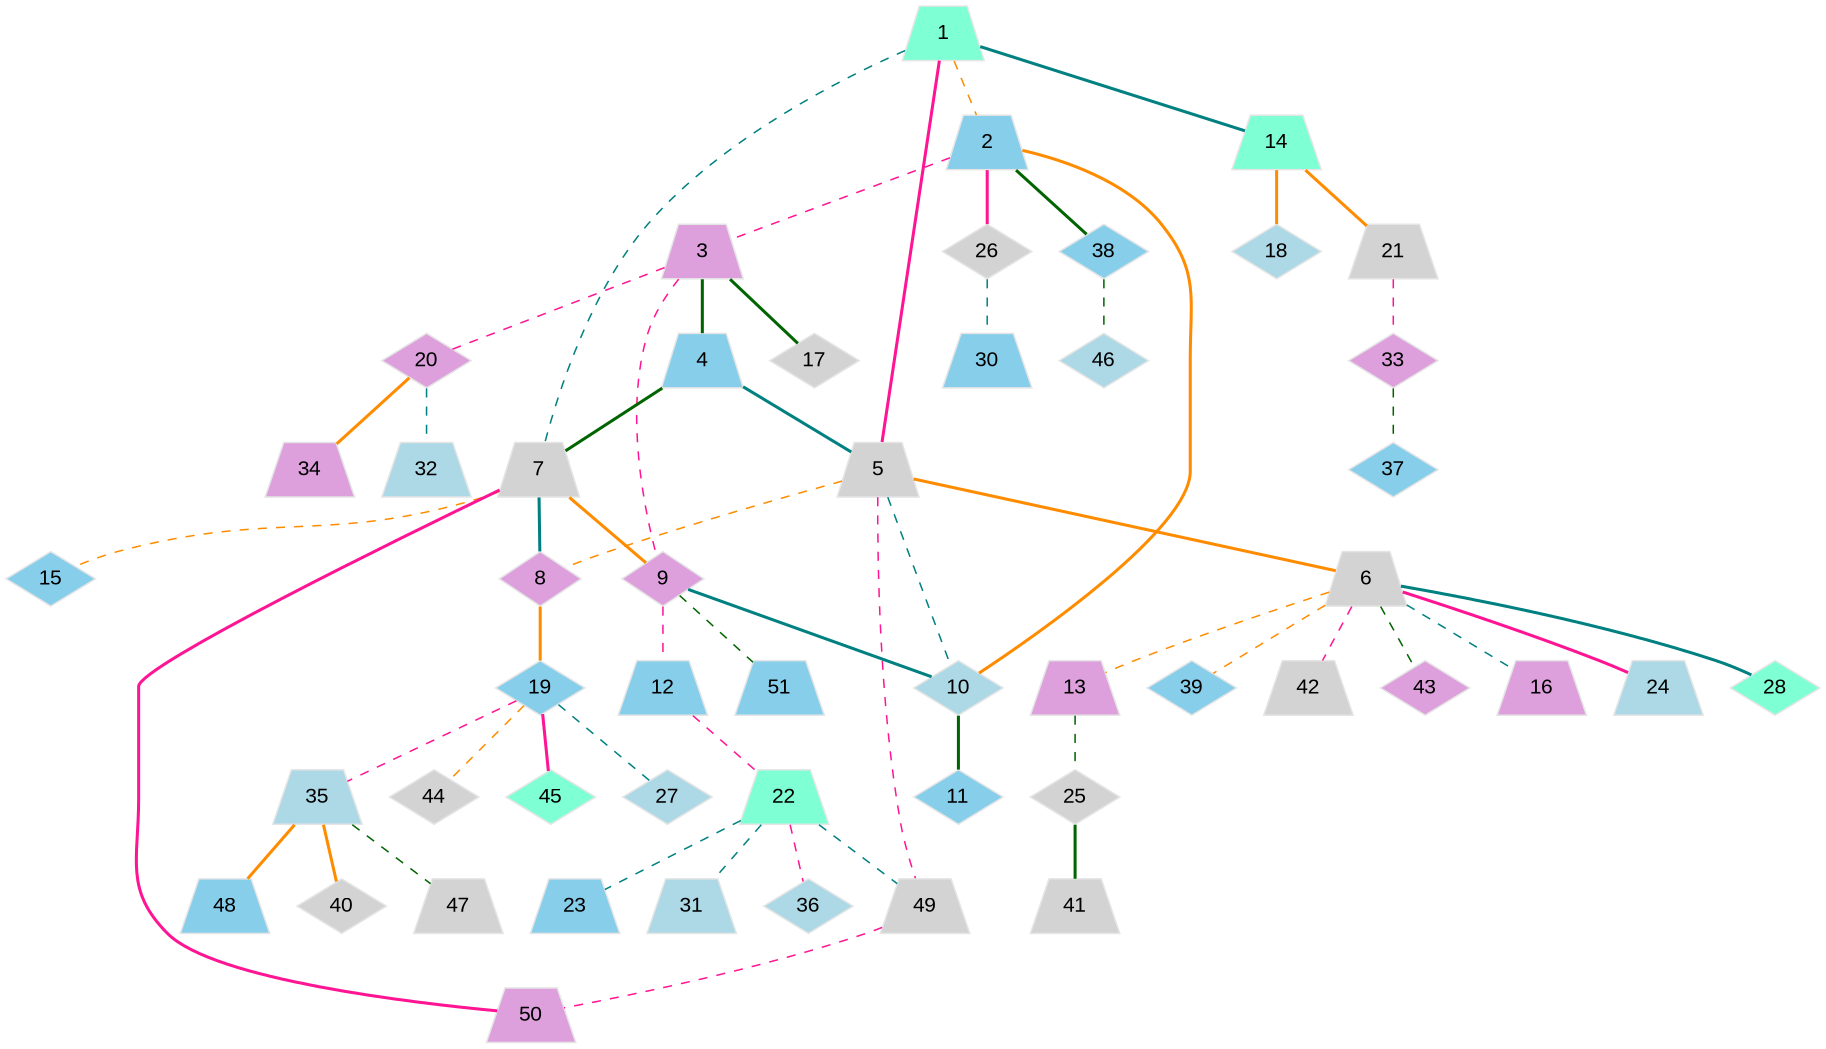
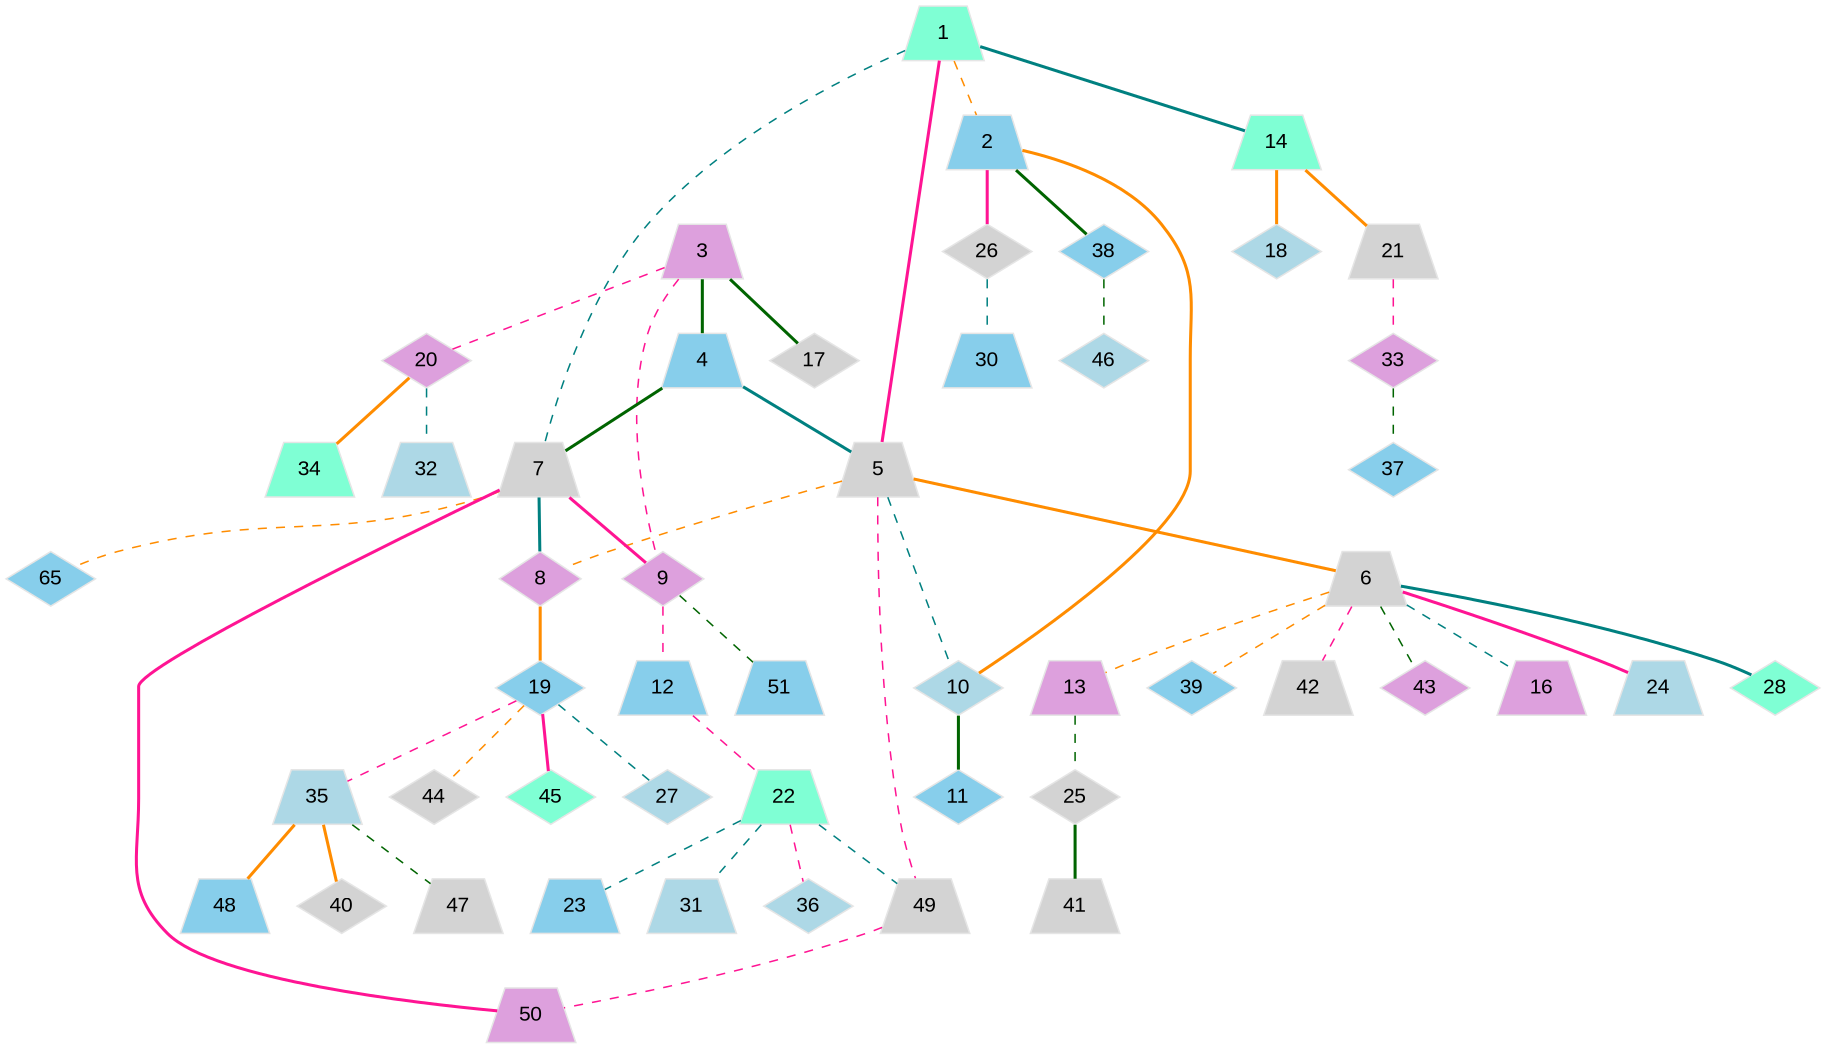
(840, 199) -> none
(310, 470) -> (310, 470)
(608, 530) -> (608, 530)
(51, 579) -> (51, 579)
(810, 633) -> none
